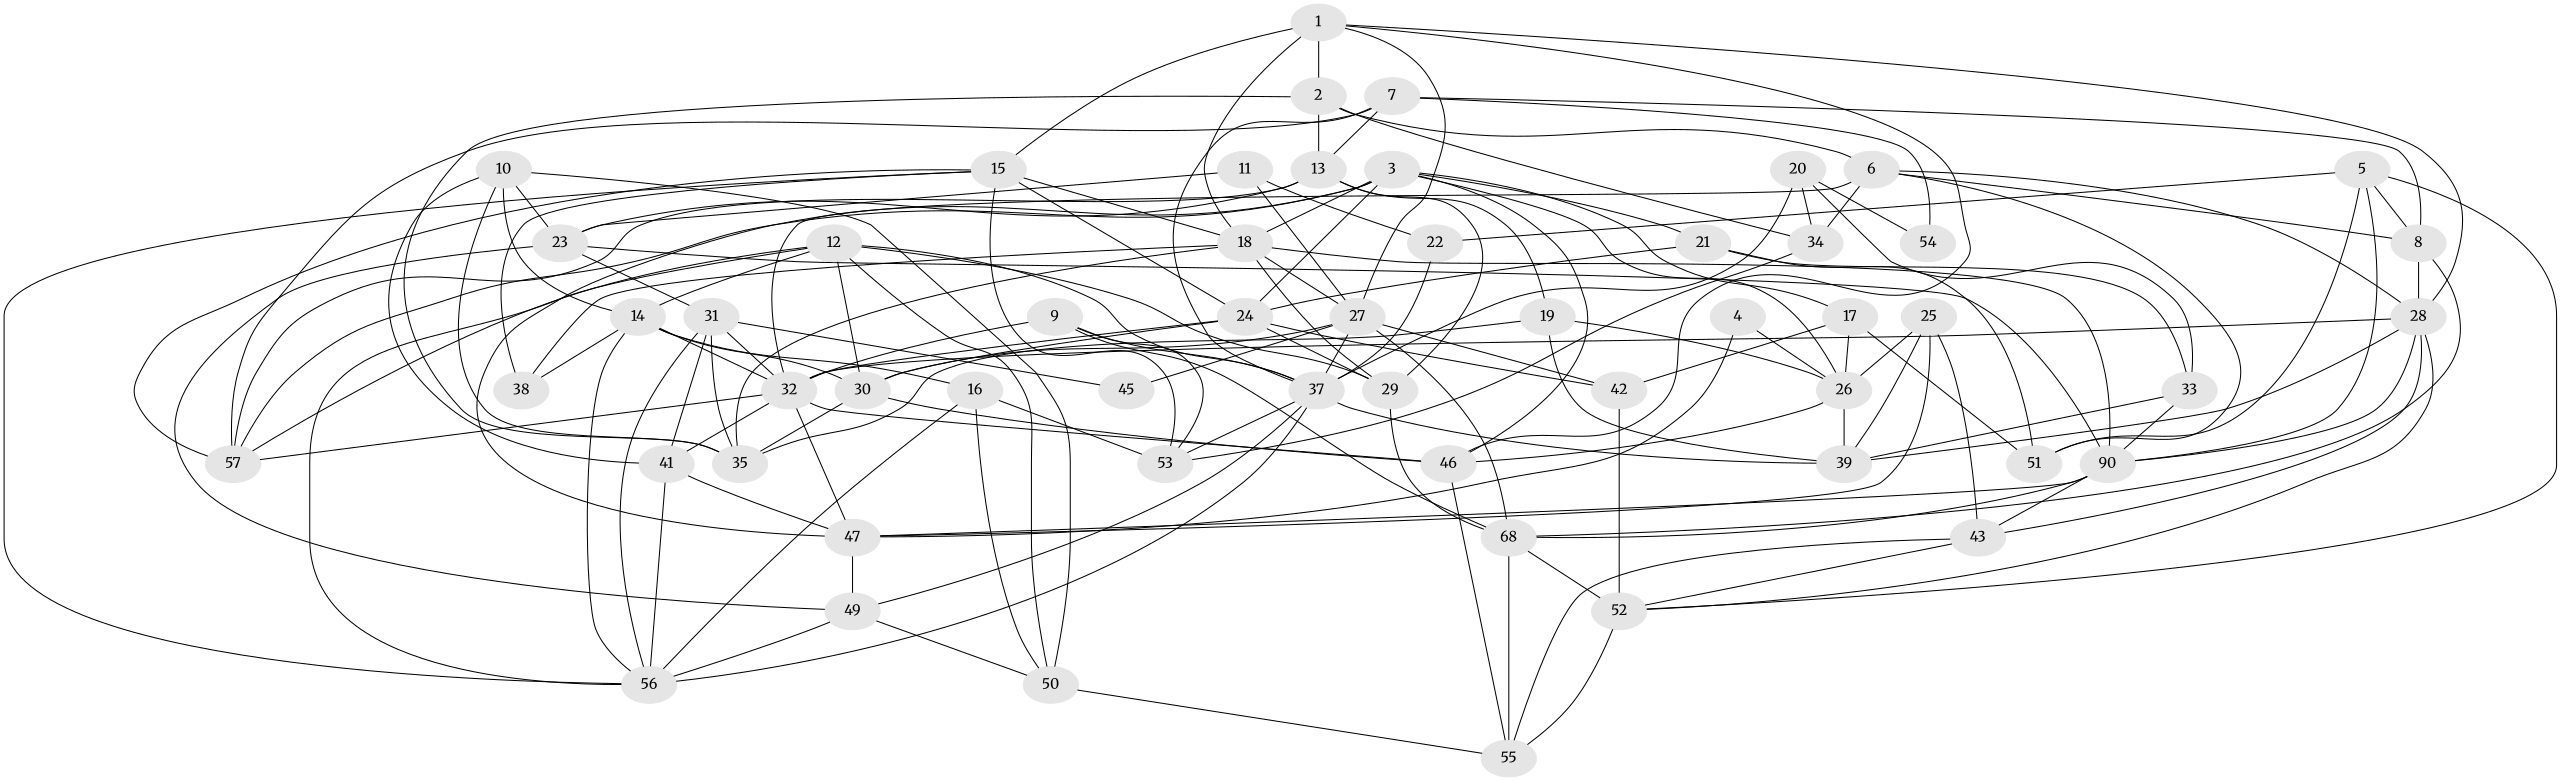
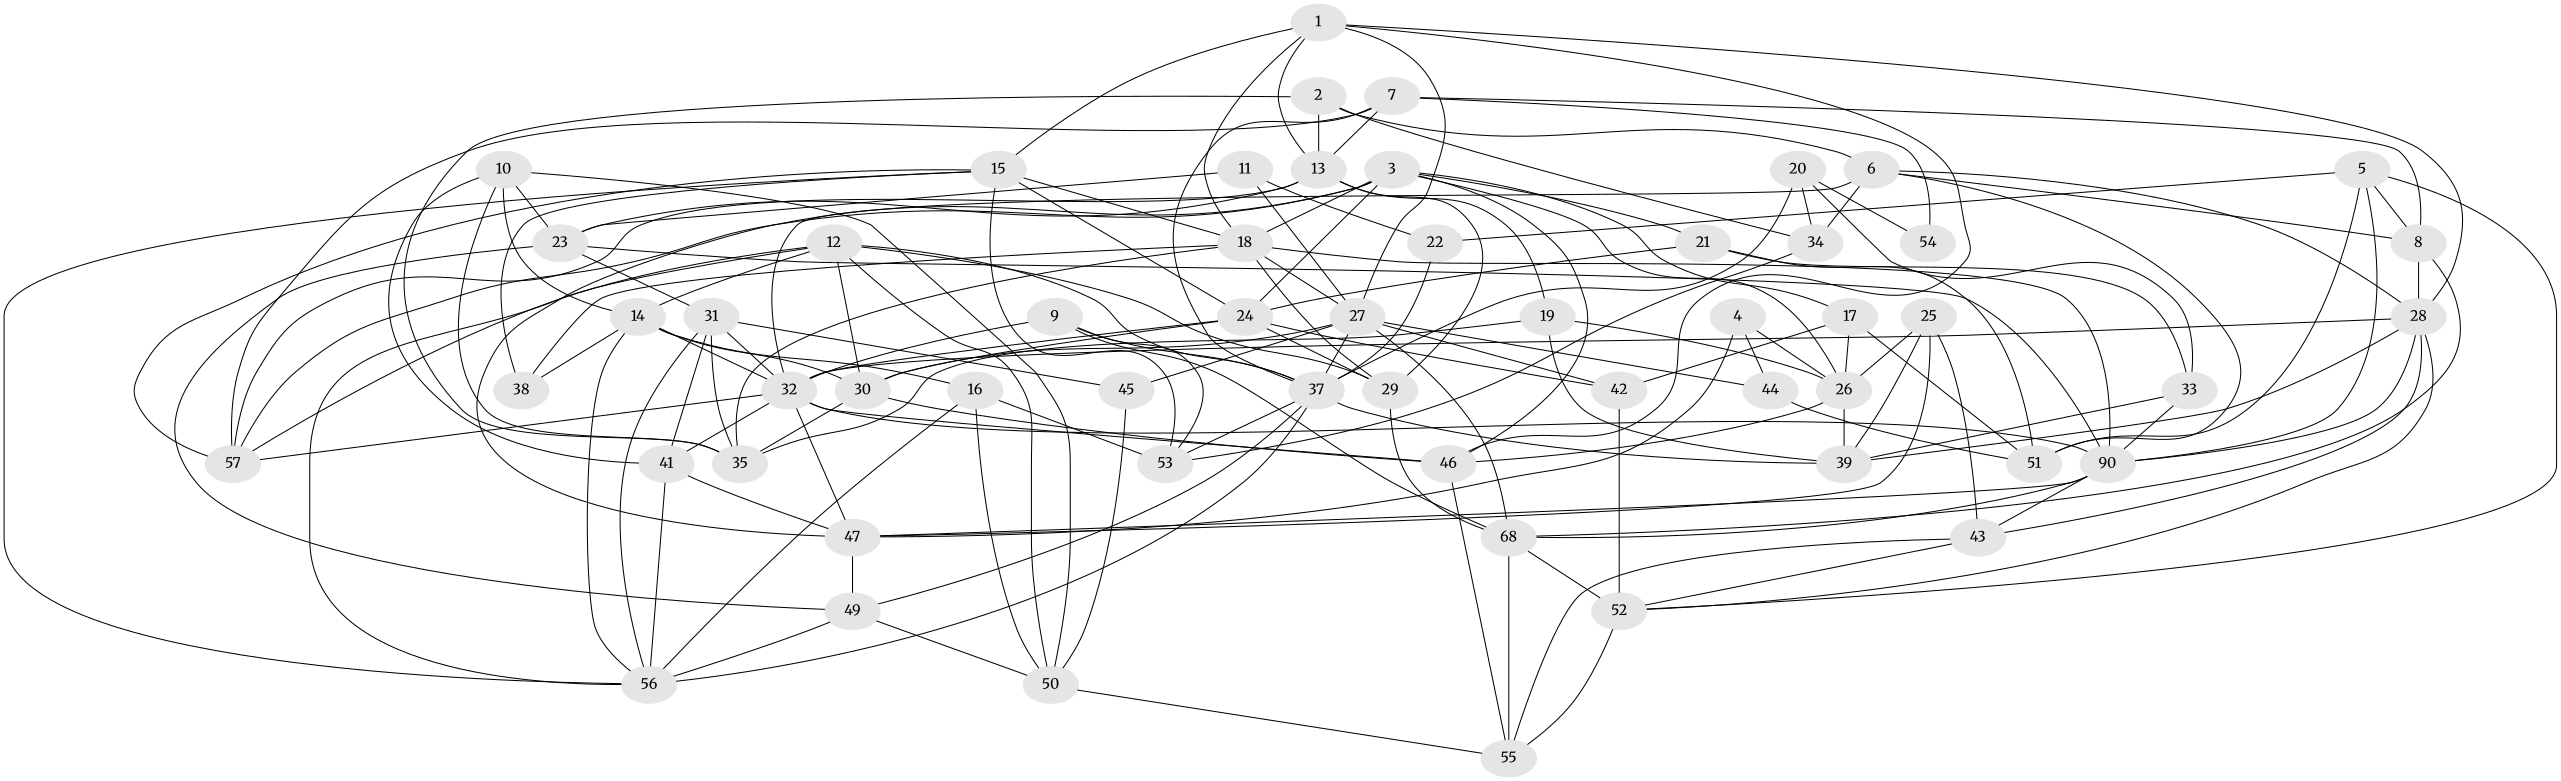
(1319, 59) -> (1279, 90)
none -> (1770, 390)
none -> (1384, 429)
none -> (1109, 543)
